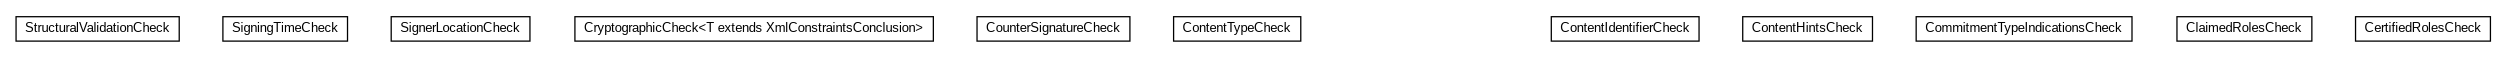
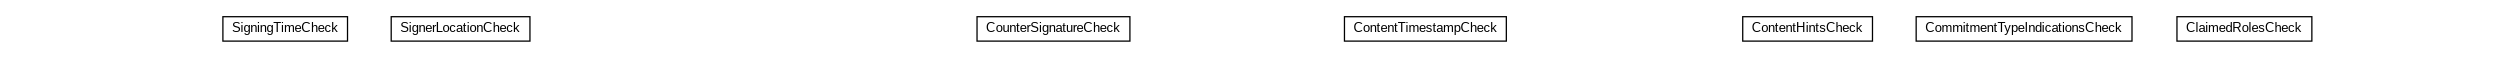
(97, 28) -> none
(753, 28) -> none
(1237, 28) -> none
none -> (1425, 28)
(1625, 28) -> none
(2422, 28) -> none
